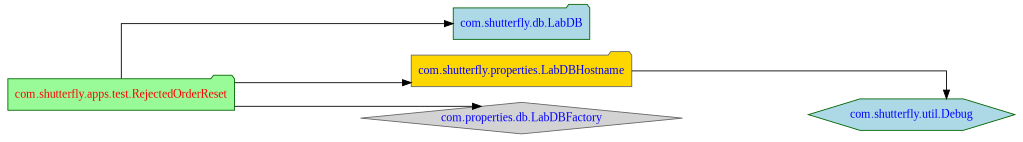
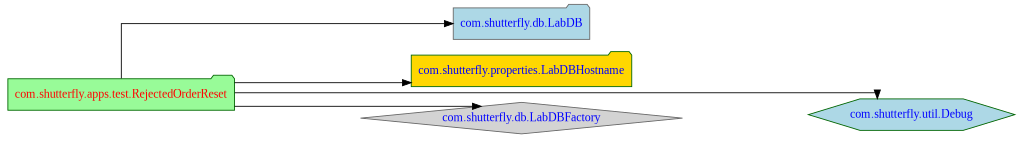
(522, 24) -> (522, 24)
(522, 71) -> (522, 71)
(799, 71) -> (556, 93)
(522, 118) -> (522, 118)
